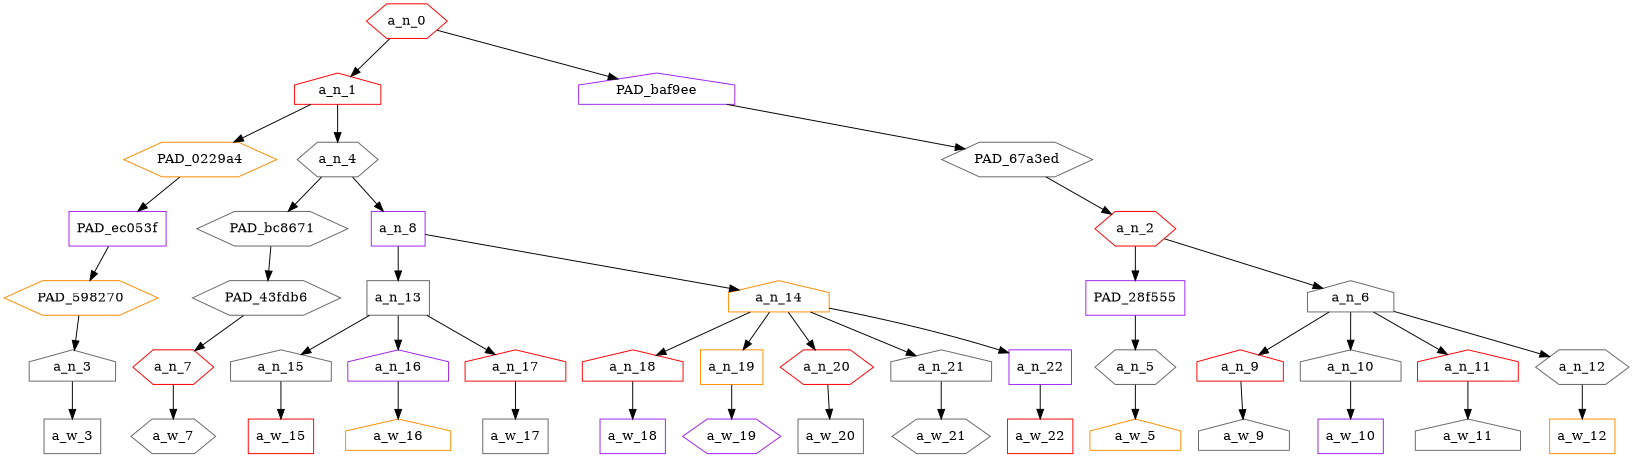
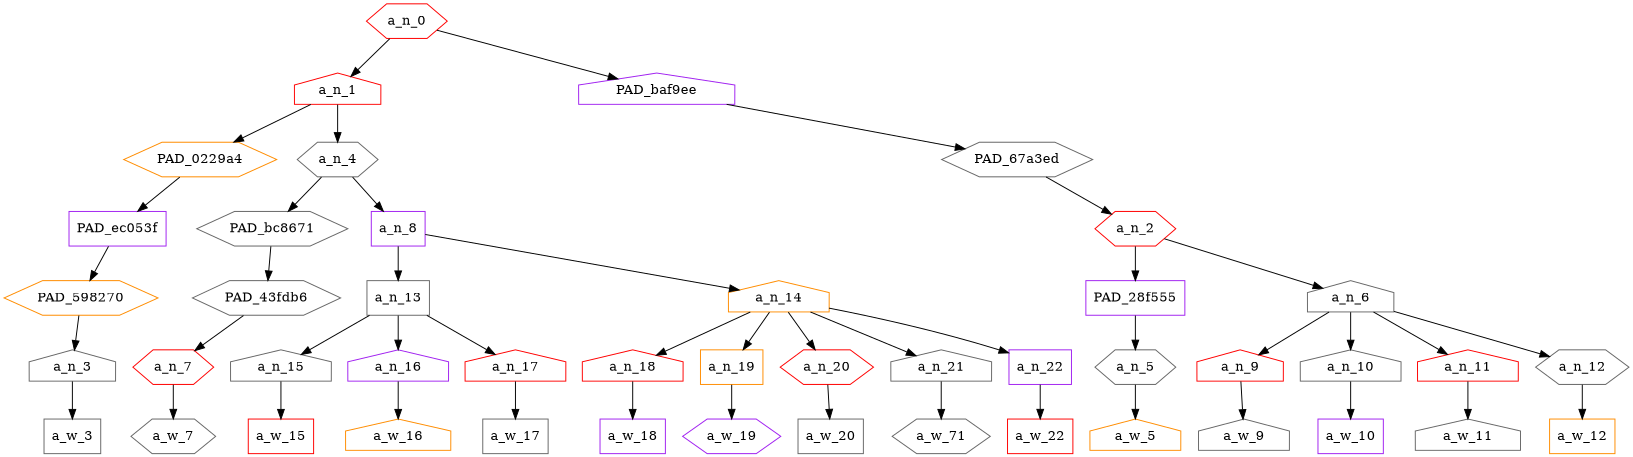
(941, 436) -> (941, 436)
